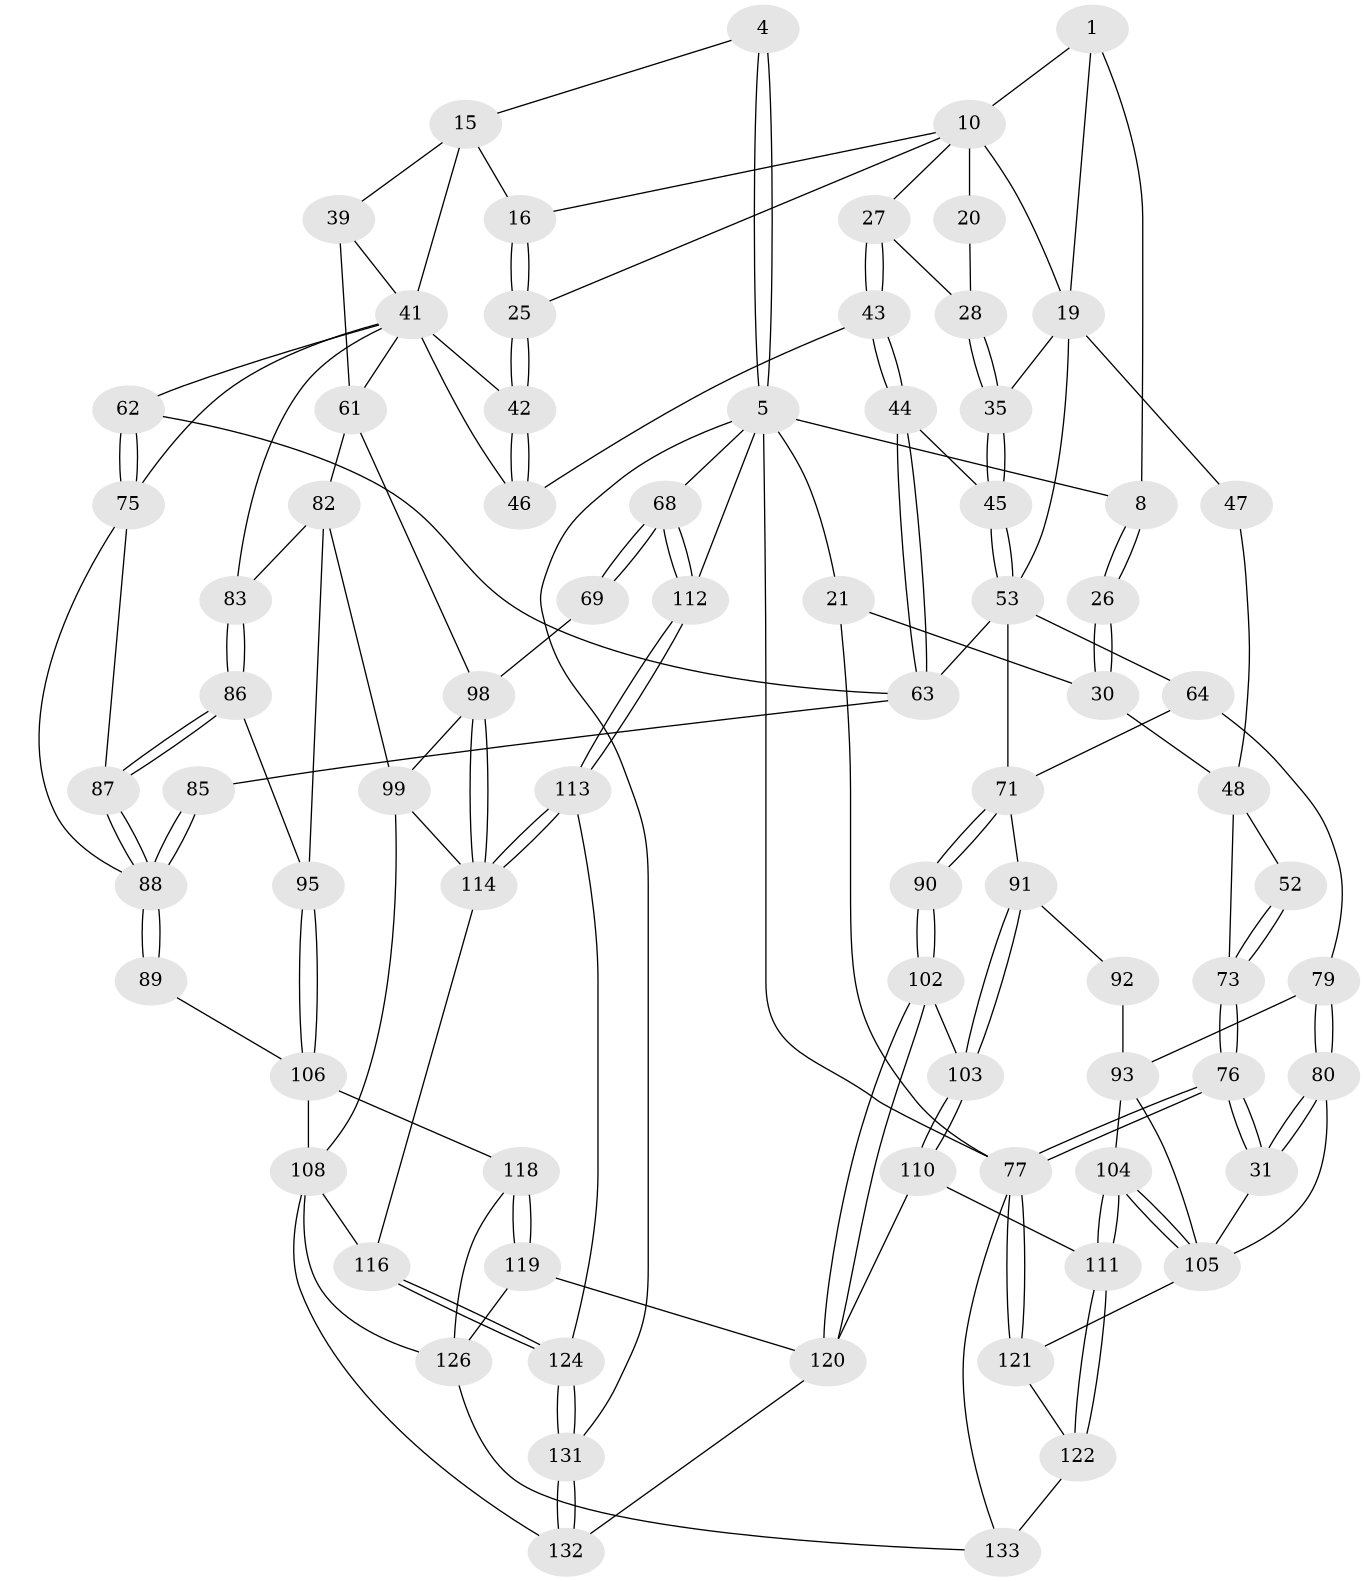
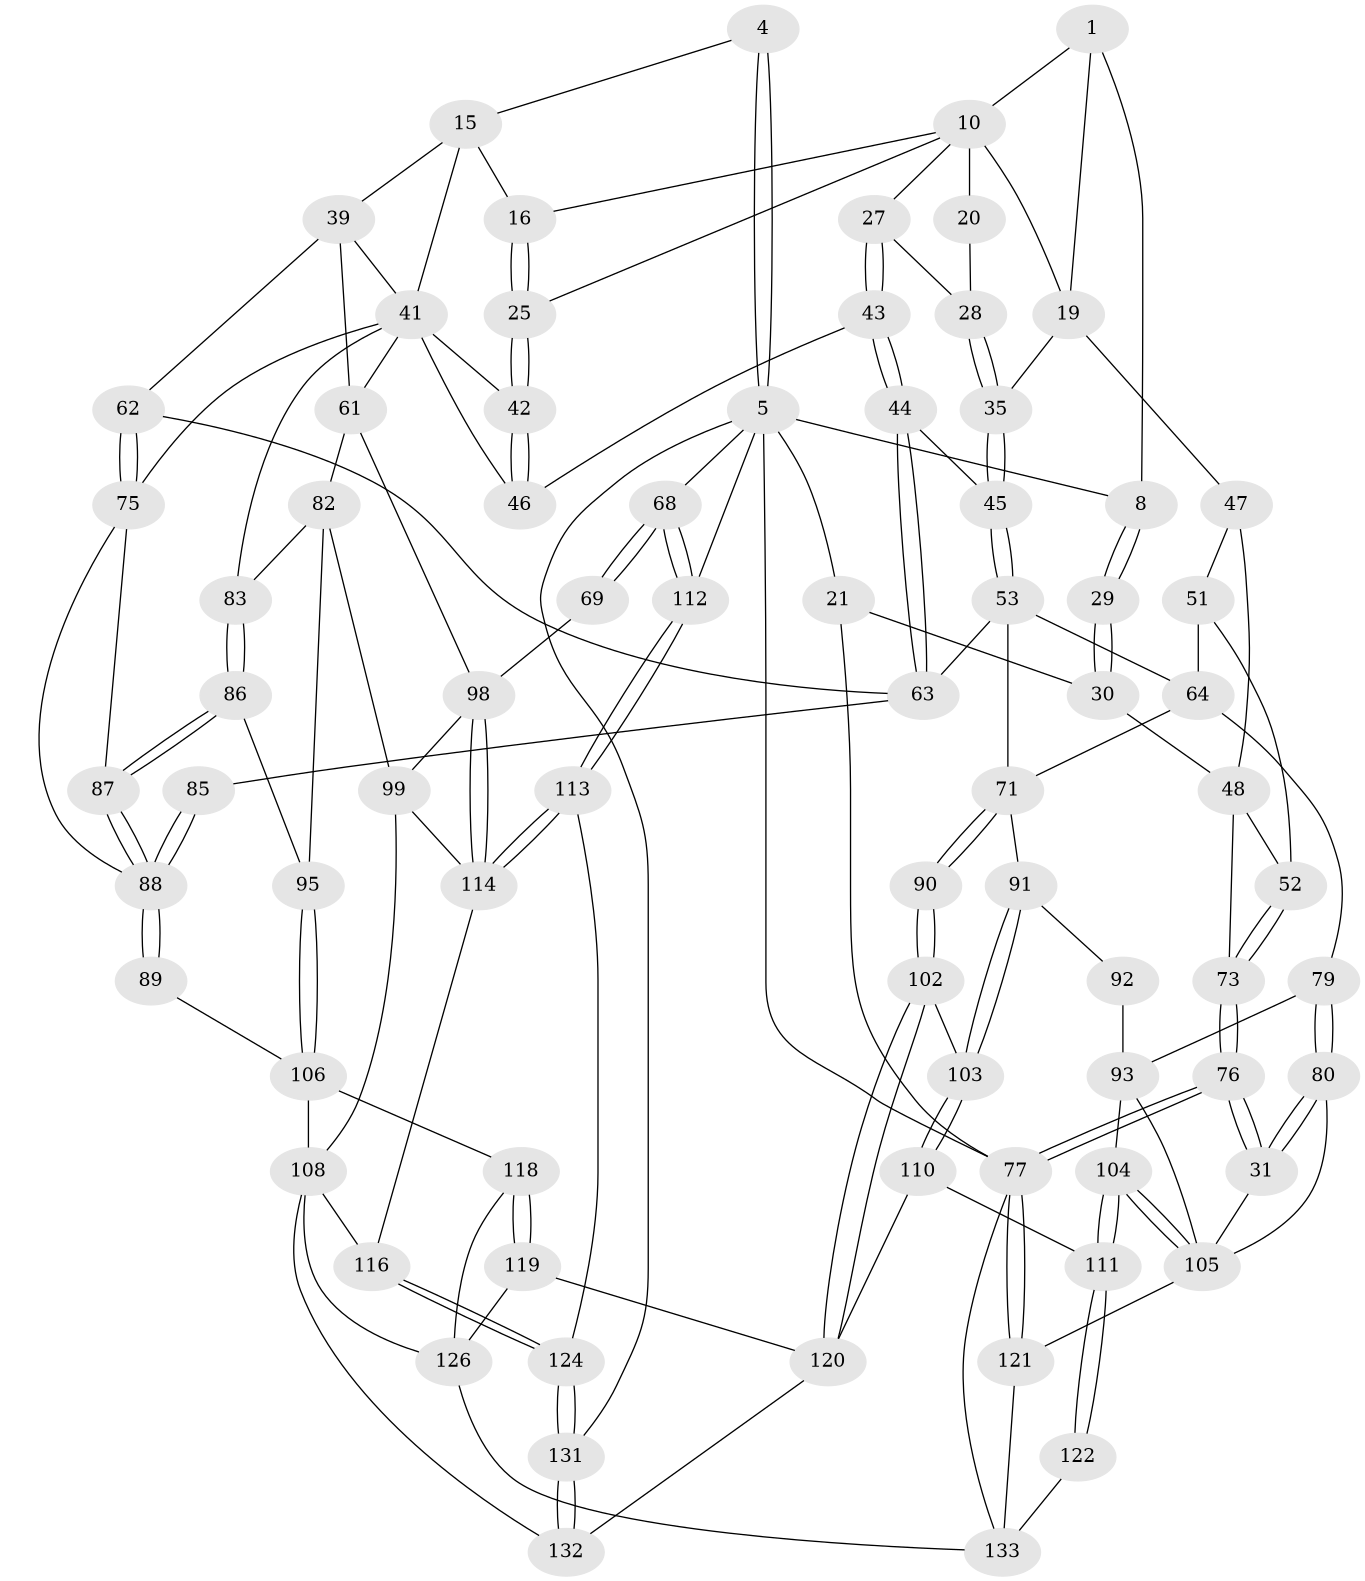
(256, 361) -> (234, 315)
(1058, 461) -> none
(1103, 600) -> (1103, 600)
none -> (1198, 600)
(1047, 1410) -> (1009, 1457)
